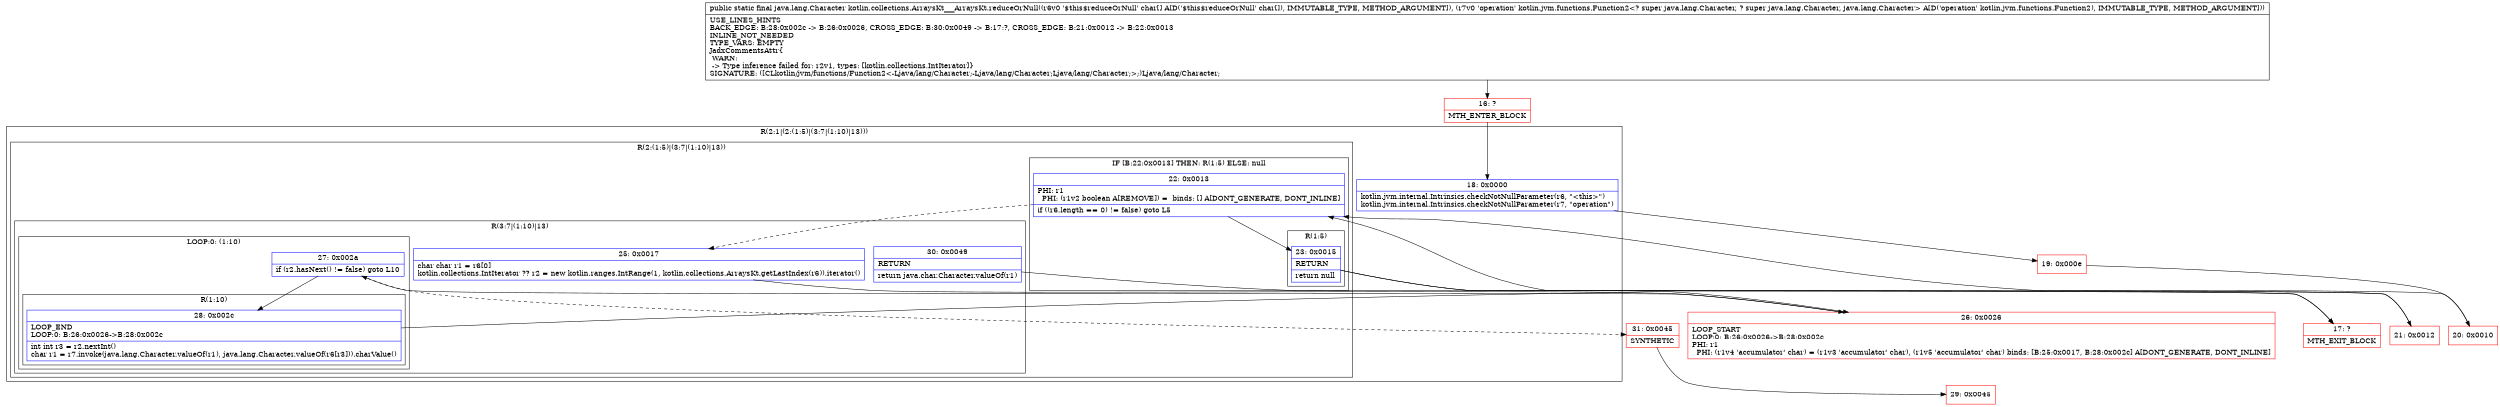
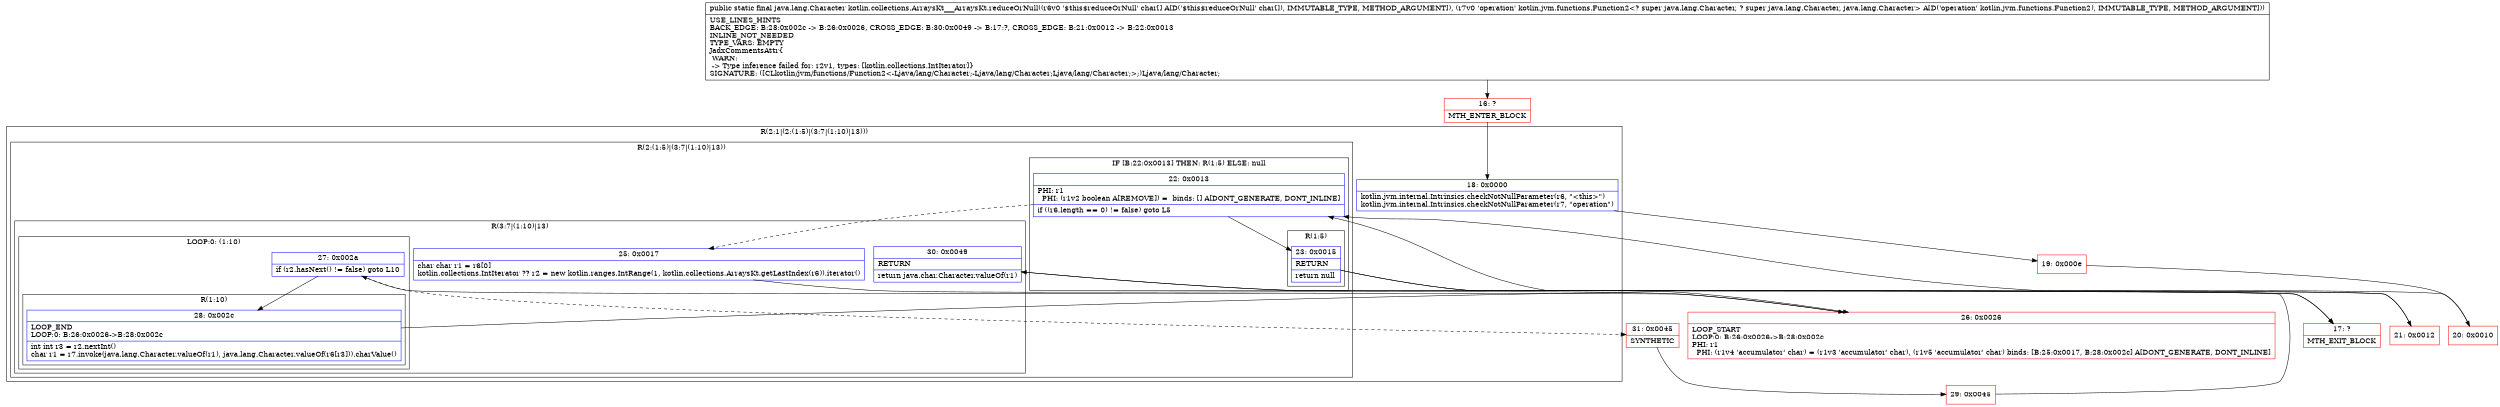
none -> (1841, 291)
